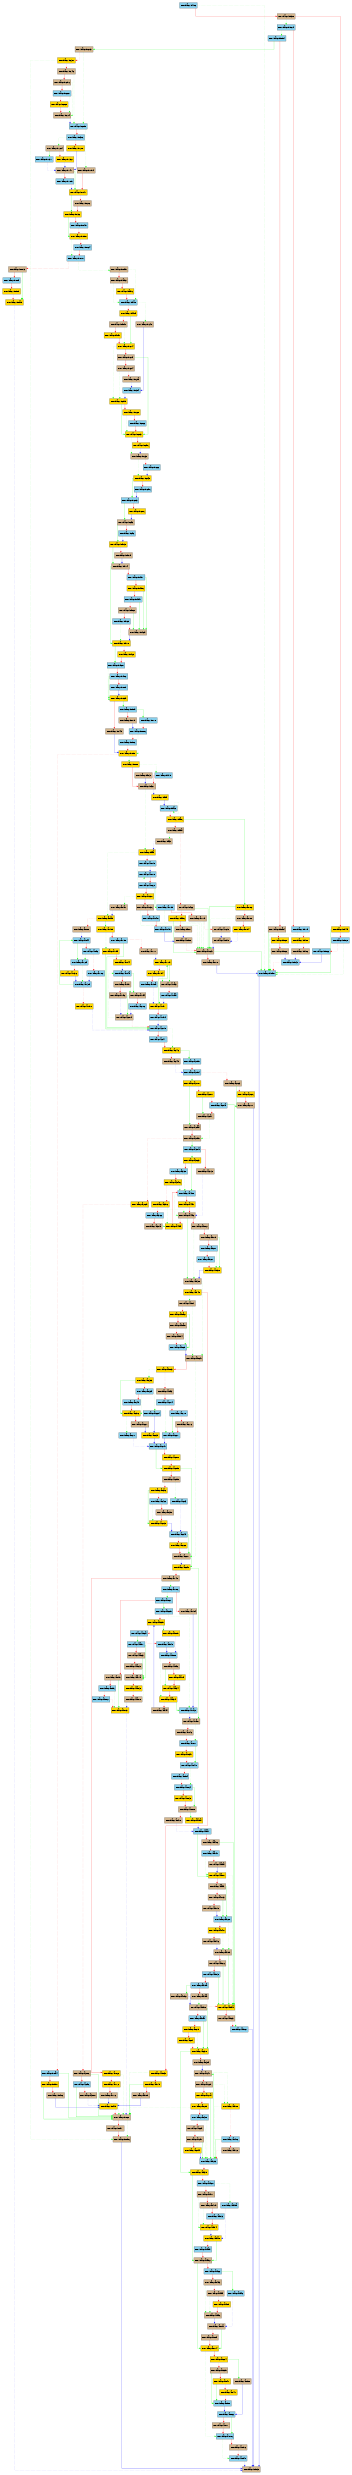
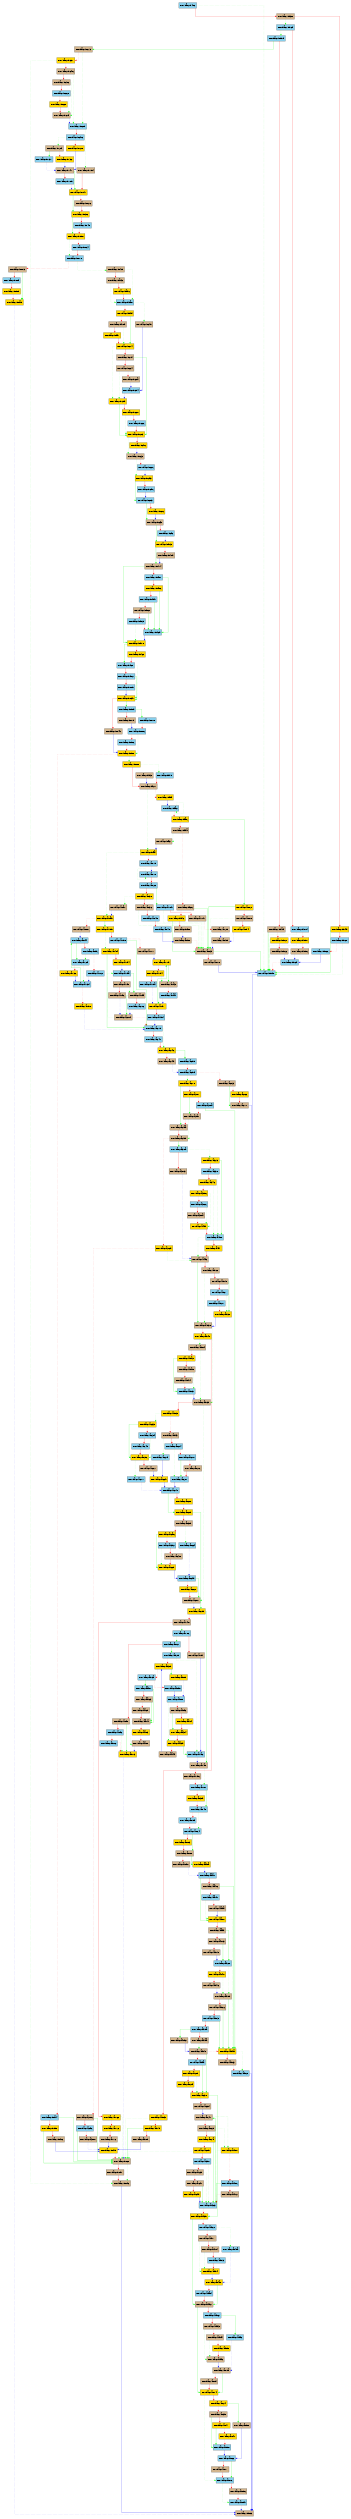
(138, 632) -> (153, 632)
(154, 791) -> (156, 793)
(180, 1220) -> (198, 1220)
(143, 1690) -> (131, 1732)
